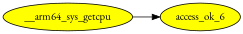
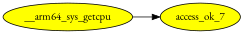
(200, 17) -> (200, 17)
